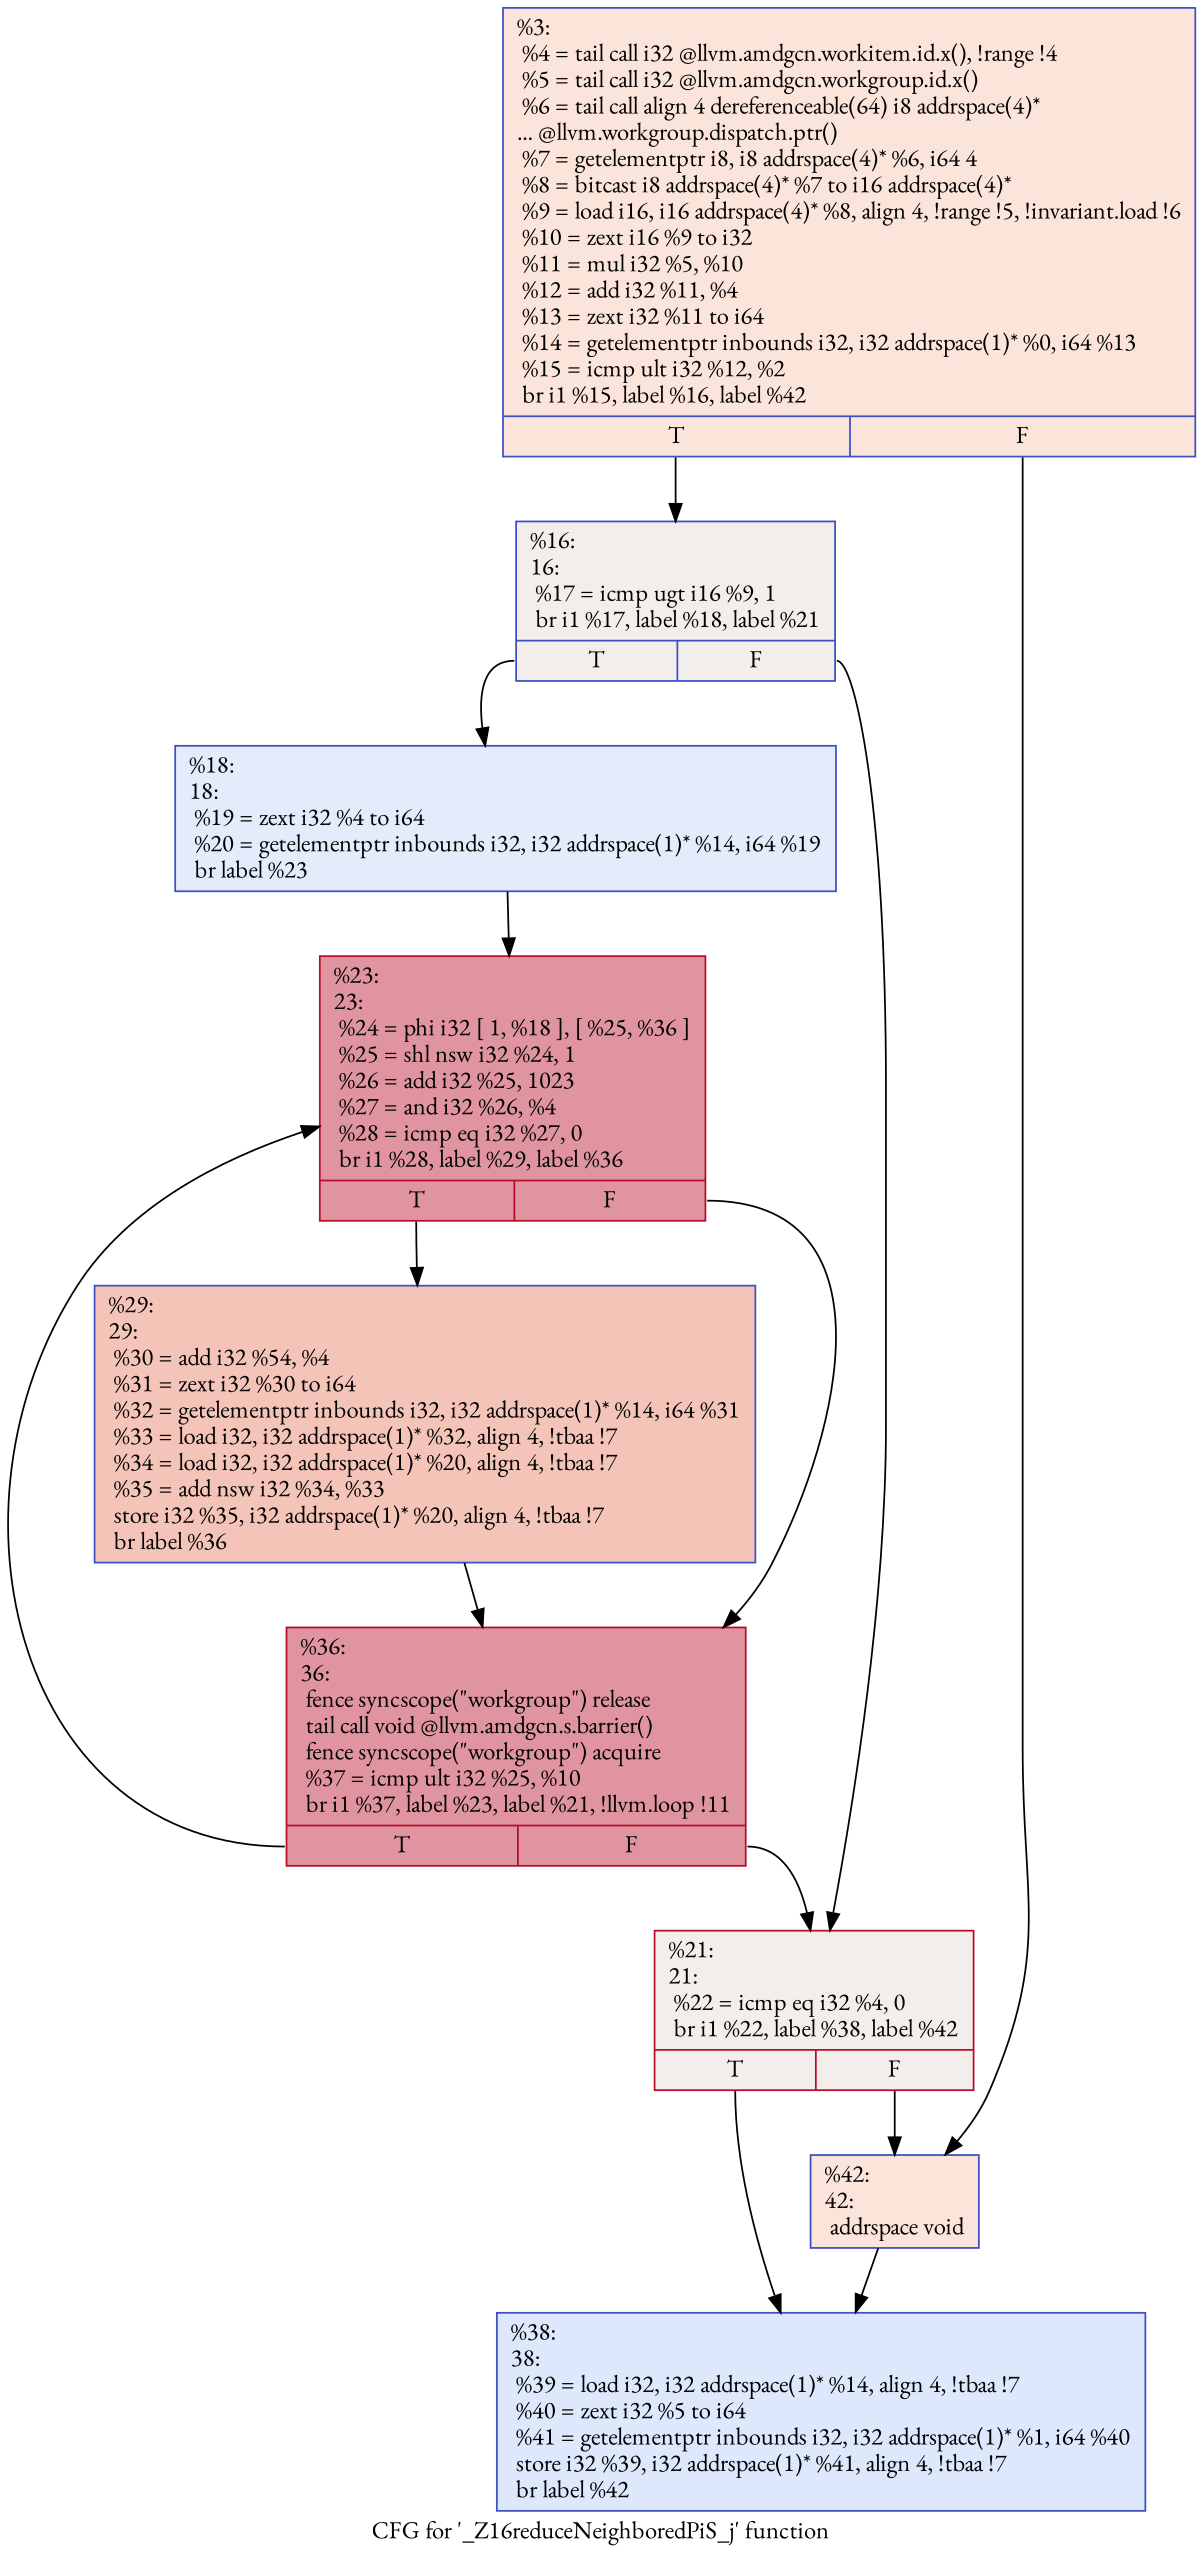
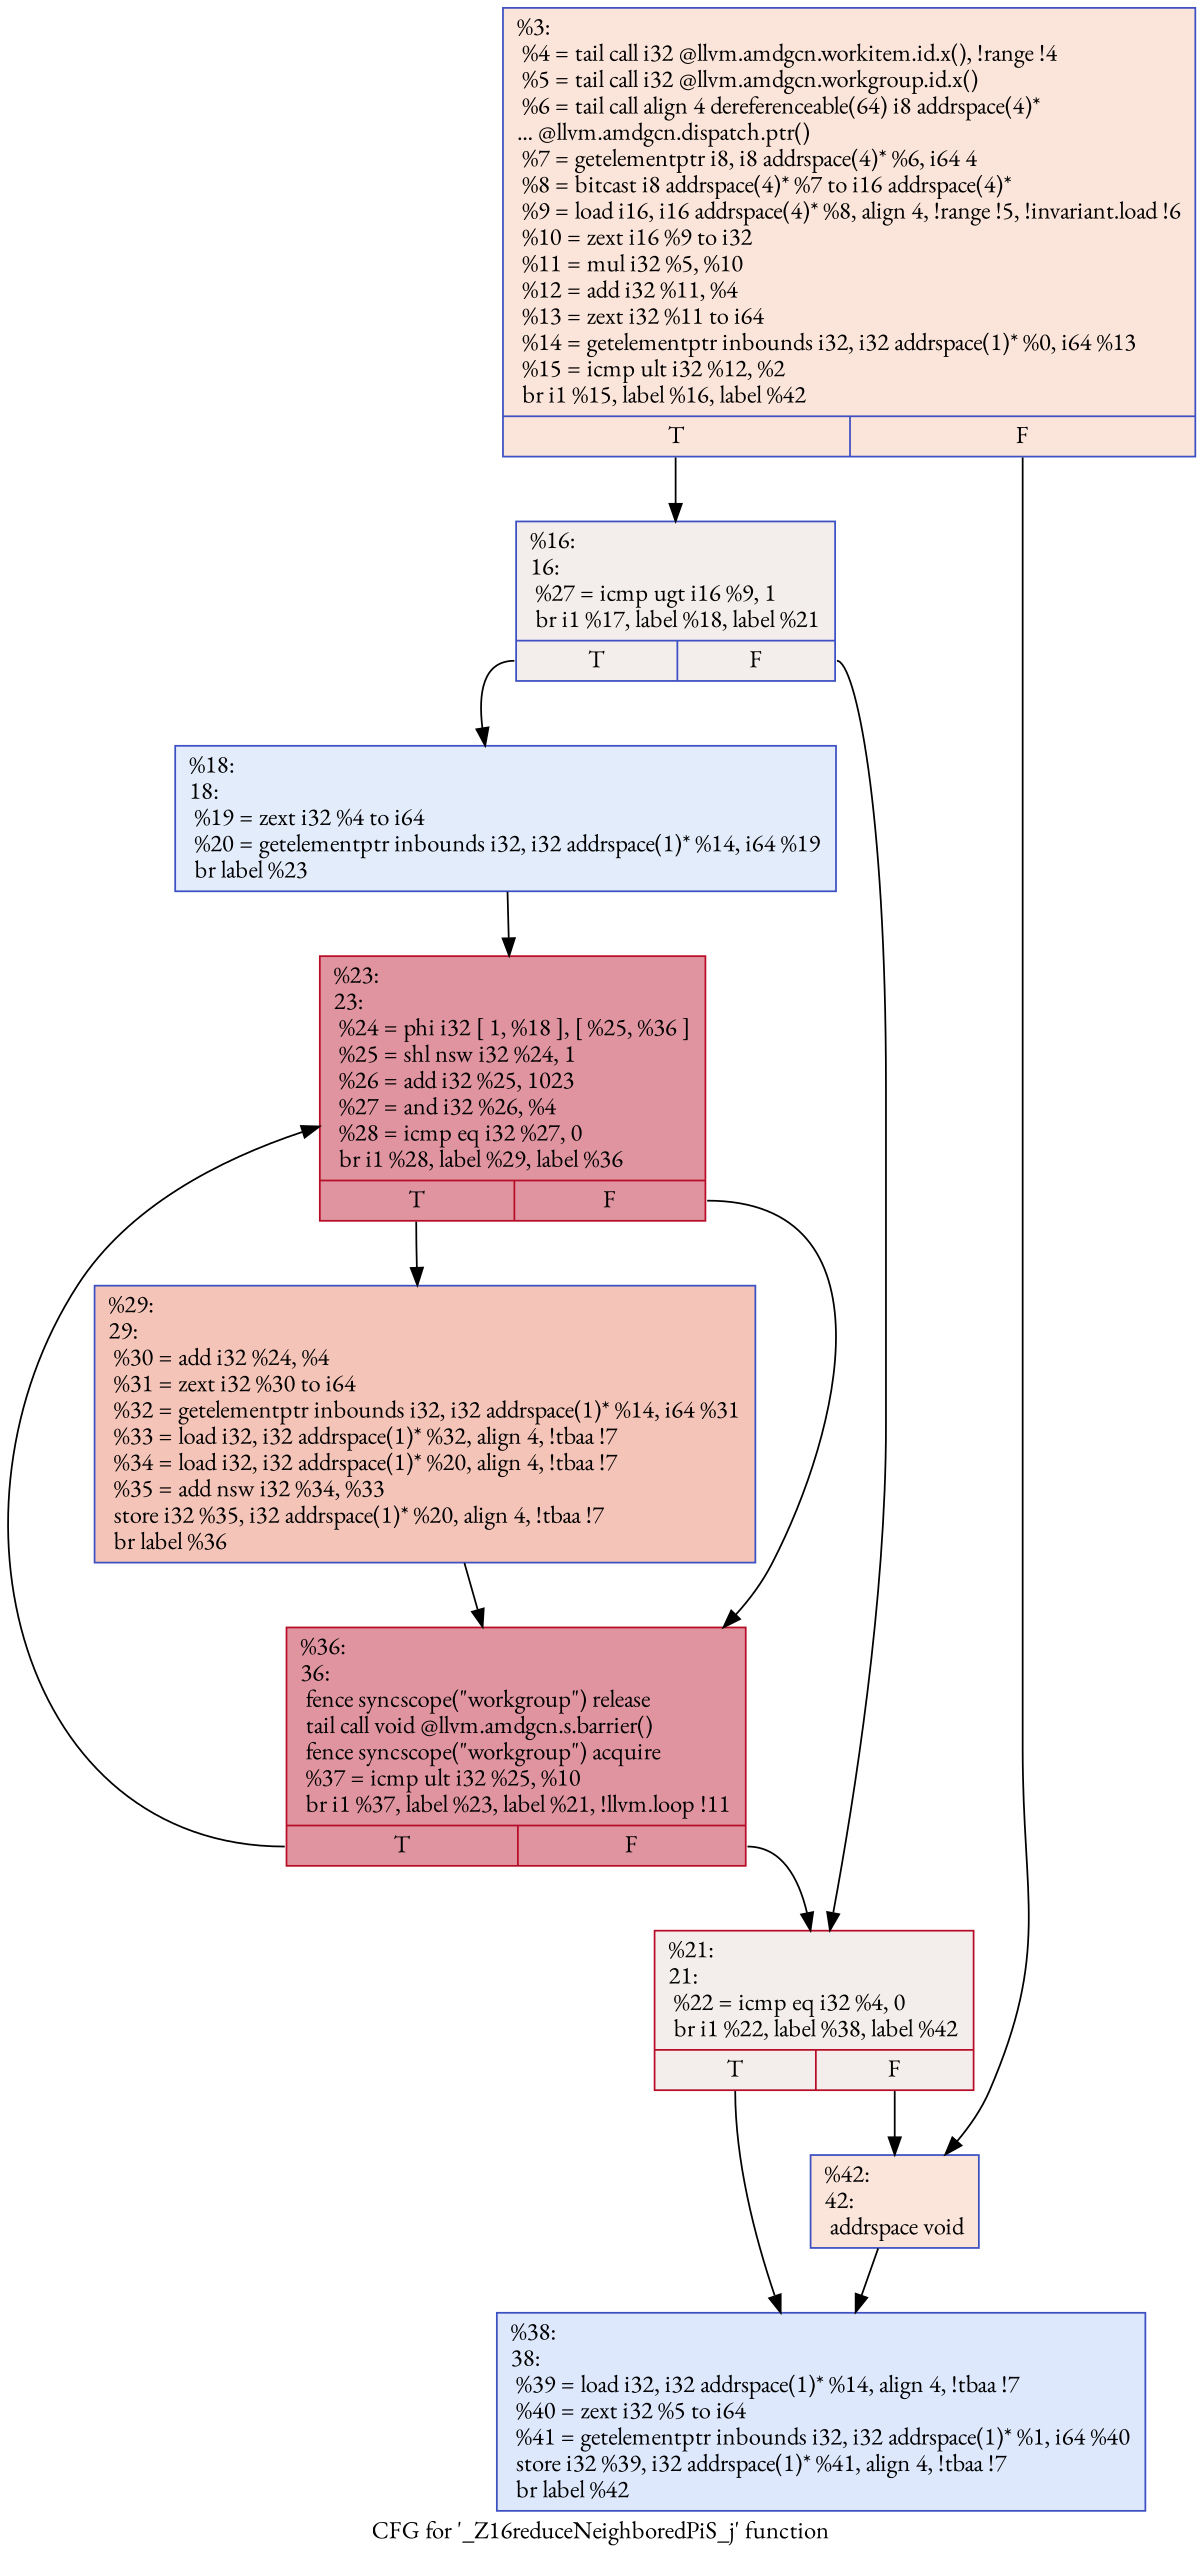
(678, 132) -> (664, 132)
(654, 593) -> (654, 593)
(220, 1358) -> (220, 1358)
